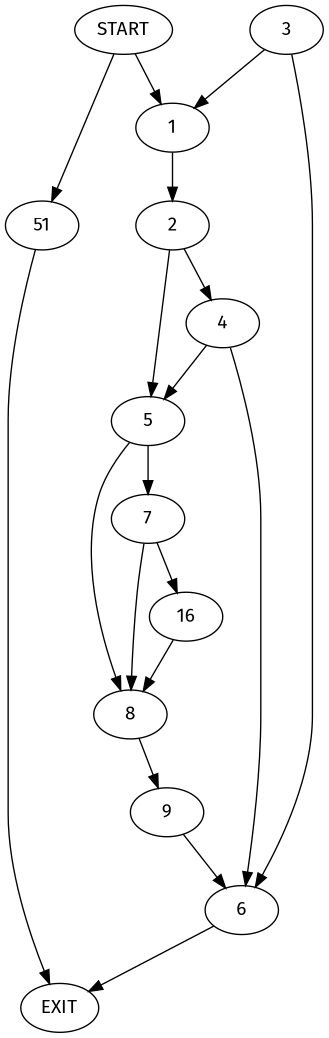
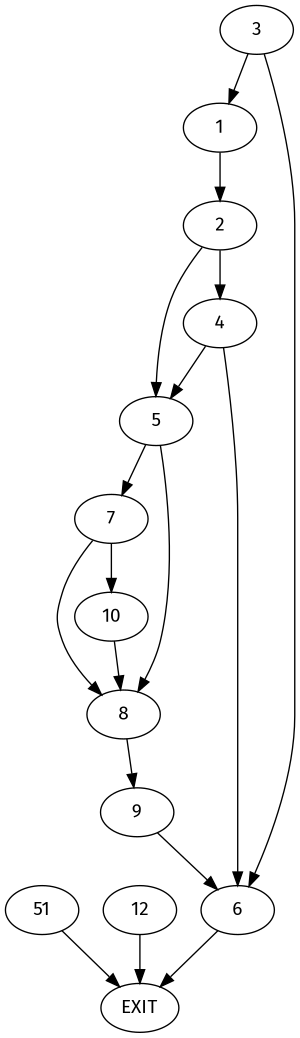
(124, 30) -> none
(186, 617) -> (111, 617)
none -> (140, 910)
